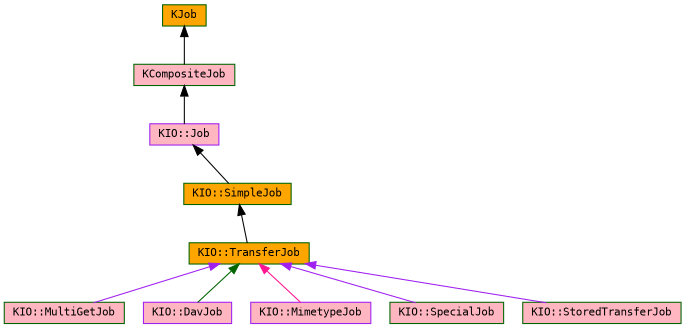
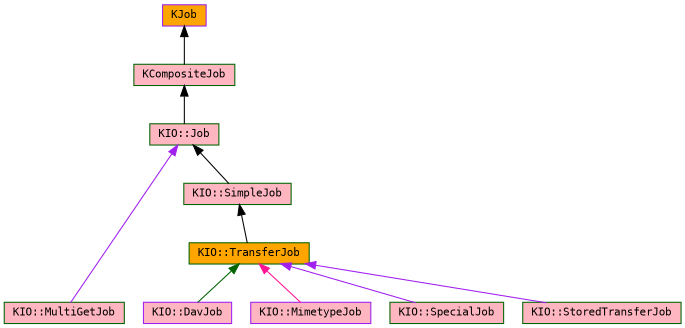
(184, 15) -> (184, 15)
(184, 134) -> (184, 134)
(237, 194) -> (237, 194)
(152, 285) -> (121, 228)
